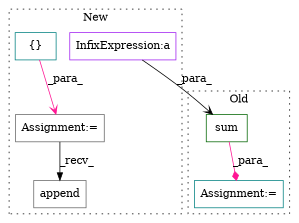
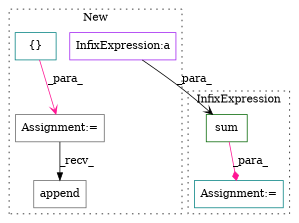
(239, 100) -> (239, 100)
